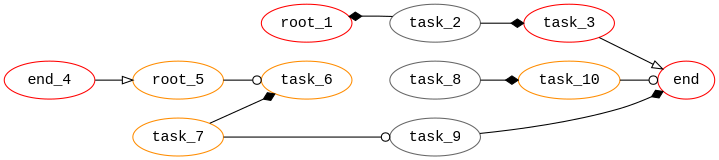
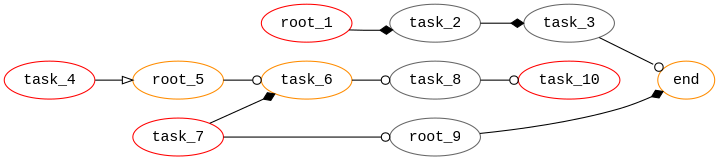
(377, 16) -> (364, 30)
(569, 23) -> (569, 23)
(626, 51) -> (626, 51)
(50, 80) -> (50, 80)
none -> (367, 80)
(495, 80) -> (495, 80)
(569, 80) -> (569, 80)
(634, 80) -> none
(686, 80) -> (686, 80)
(178, 137) -> (178, 137)
(435, 137) -> (435, 137)
